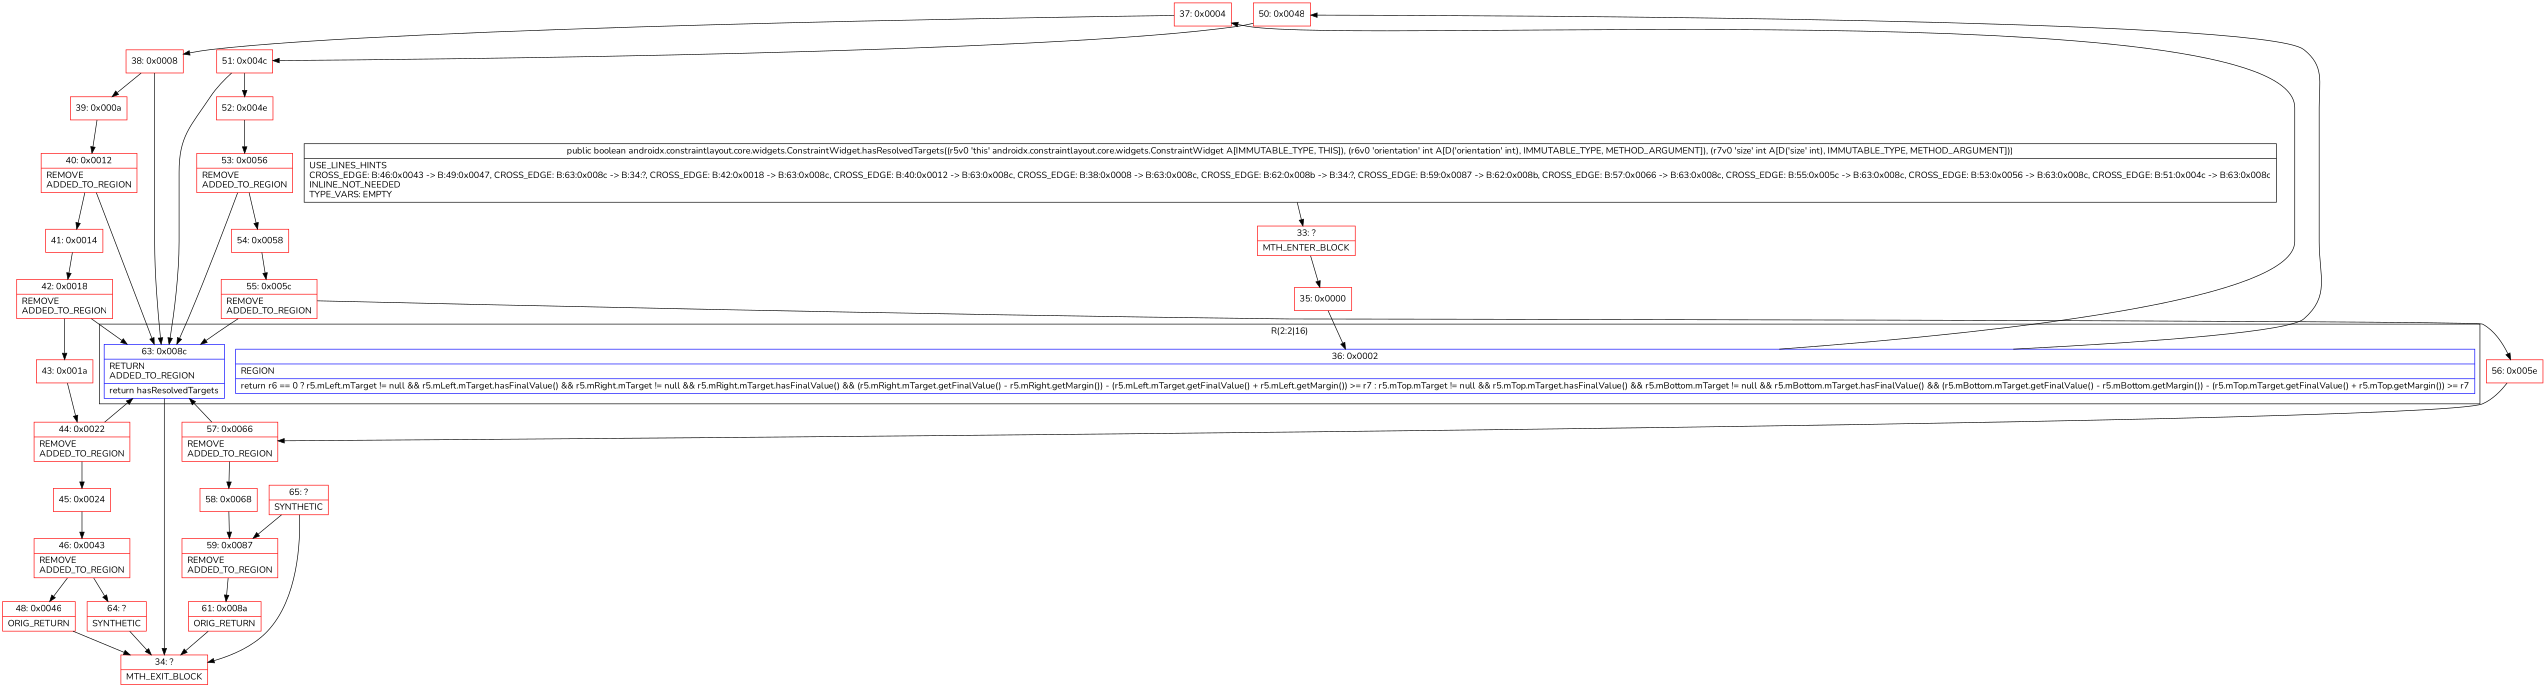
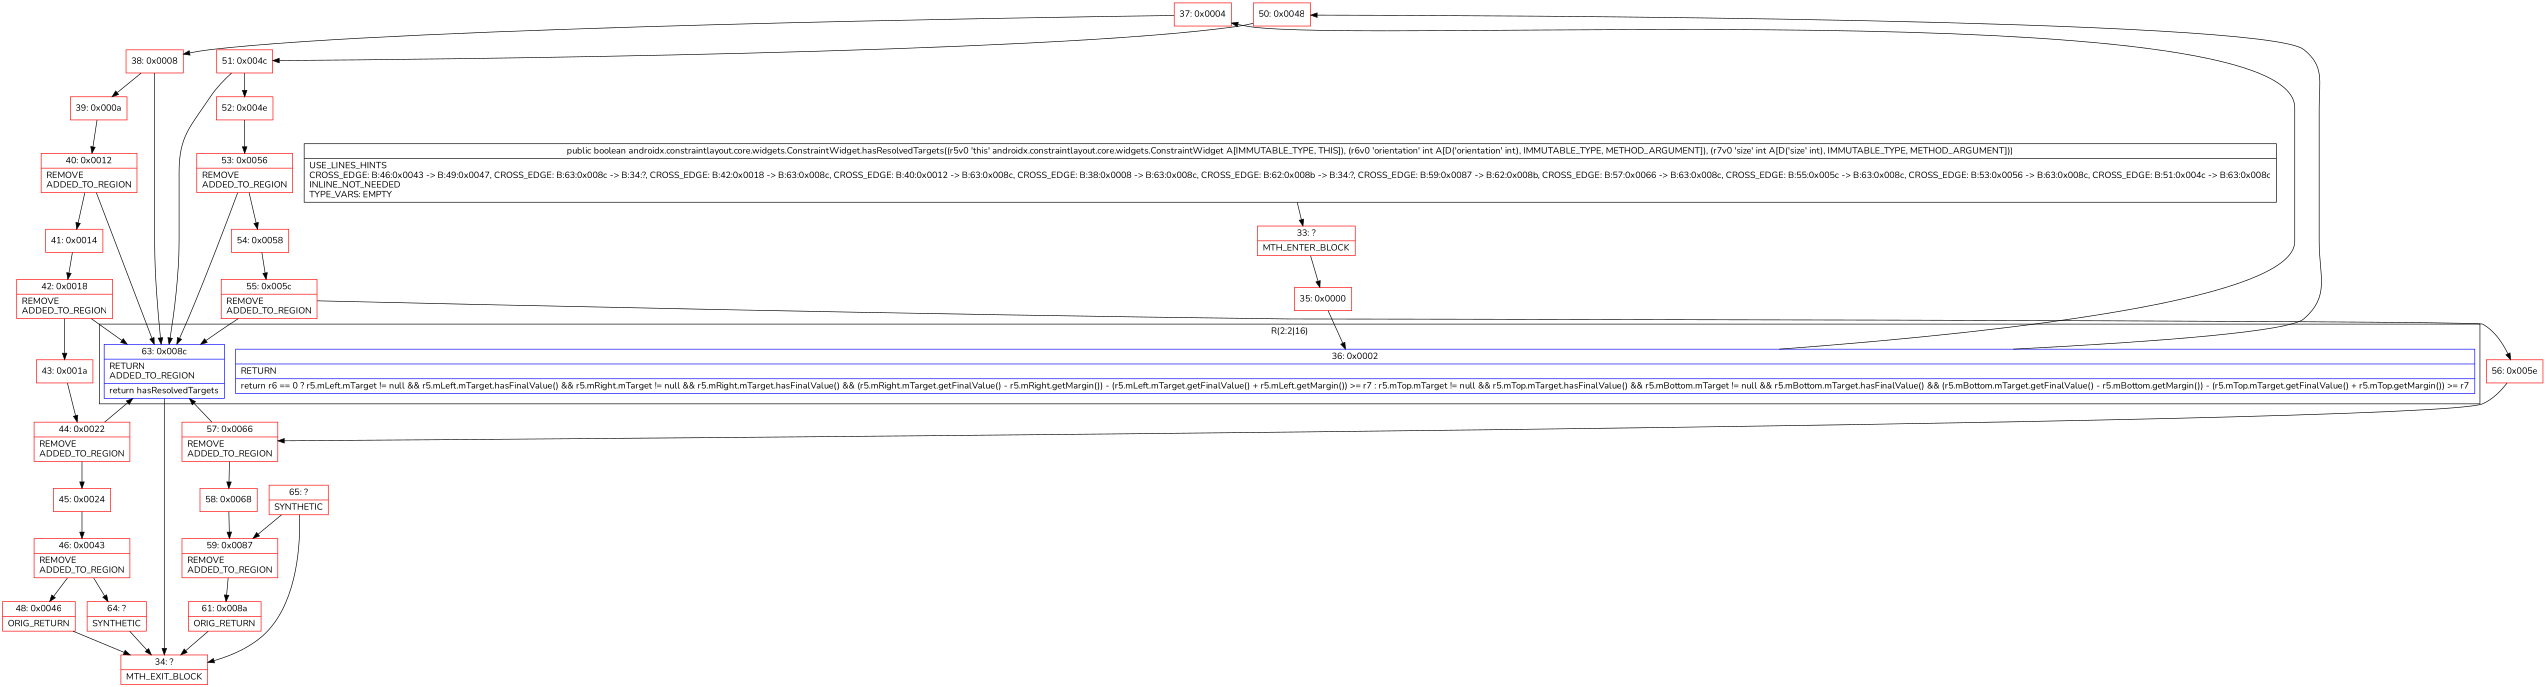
(258, 371) -> (259, 371)
